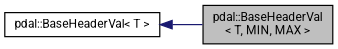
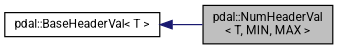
(268, 25) -> (268, 25)
